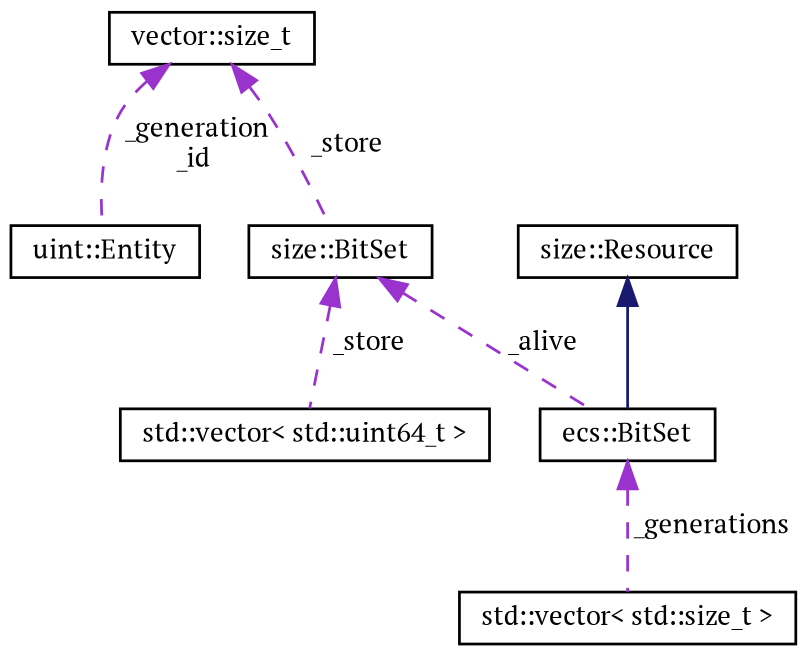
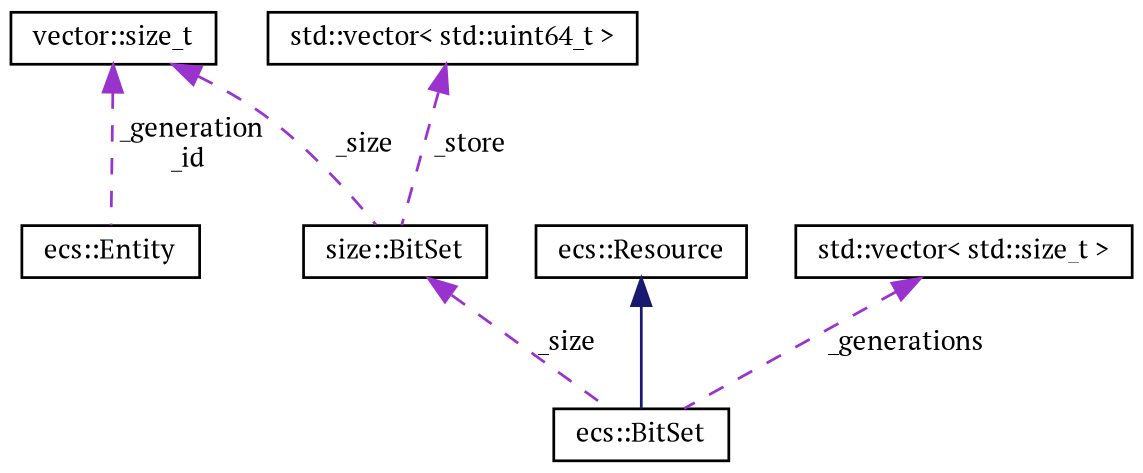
(345, 145) -> (362, 145)
(105, 252) -> (111, 252)
(628, 252) -> (641, 252)
(540, 343) -> (565, 343)
(320, 357) -> (420, 159)
(628, 541) -> (790, 350)
